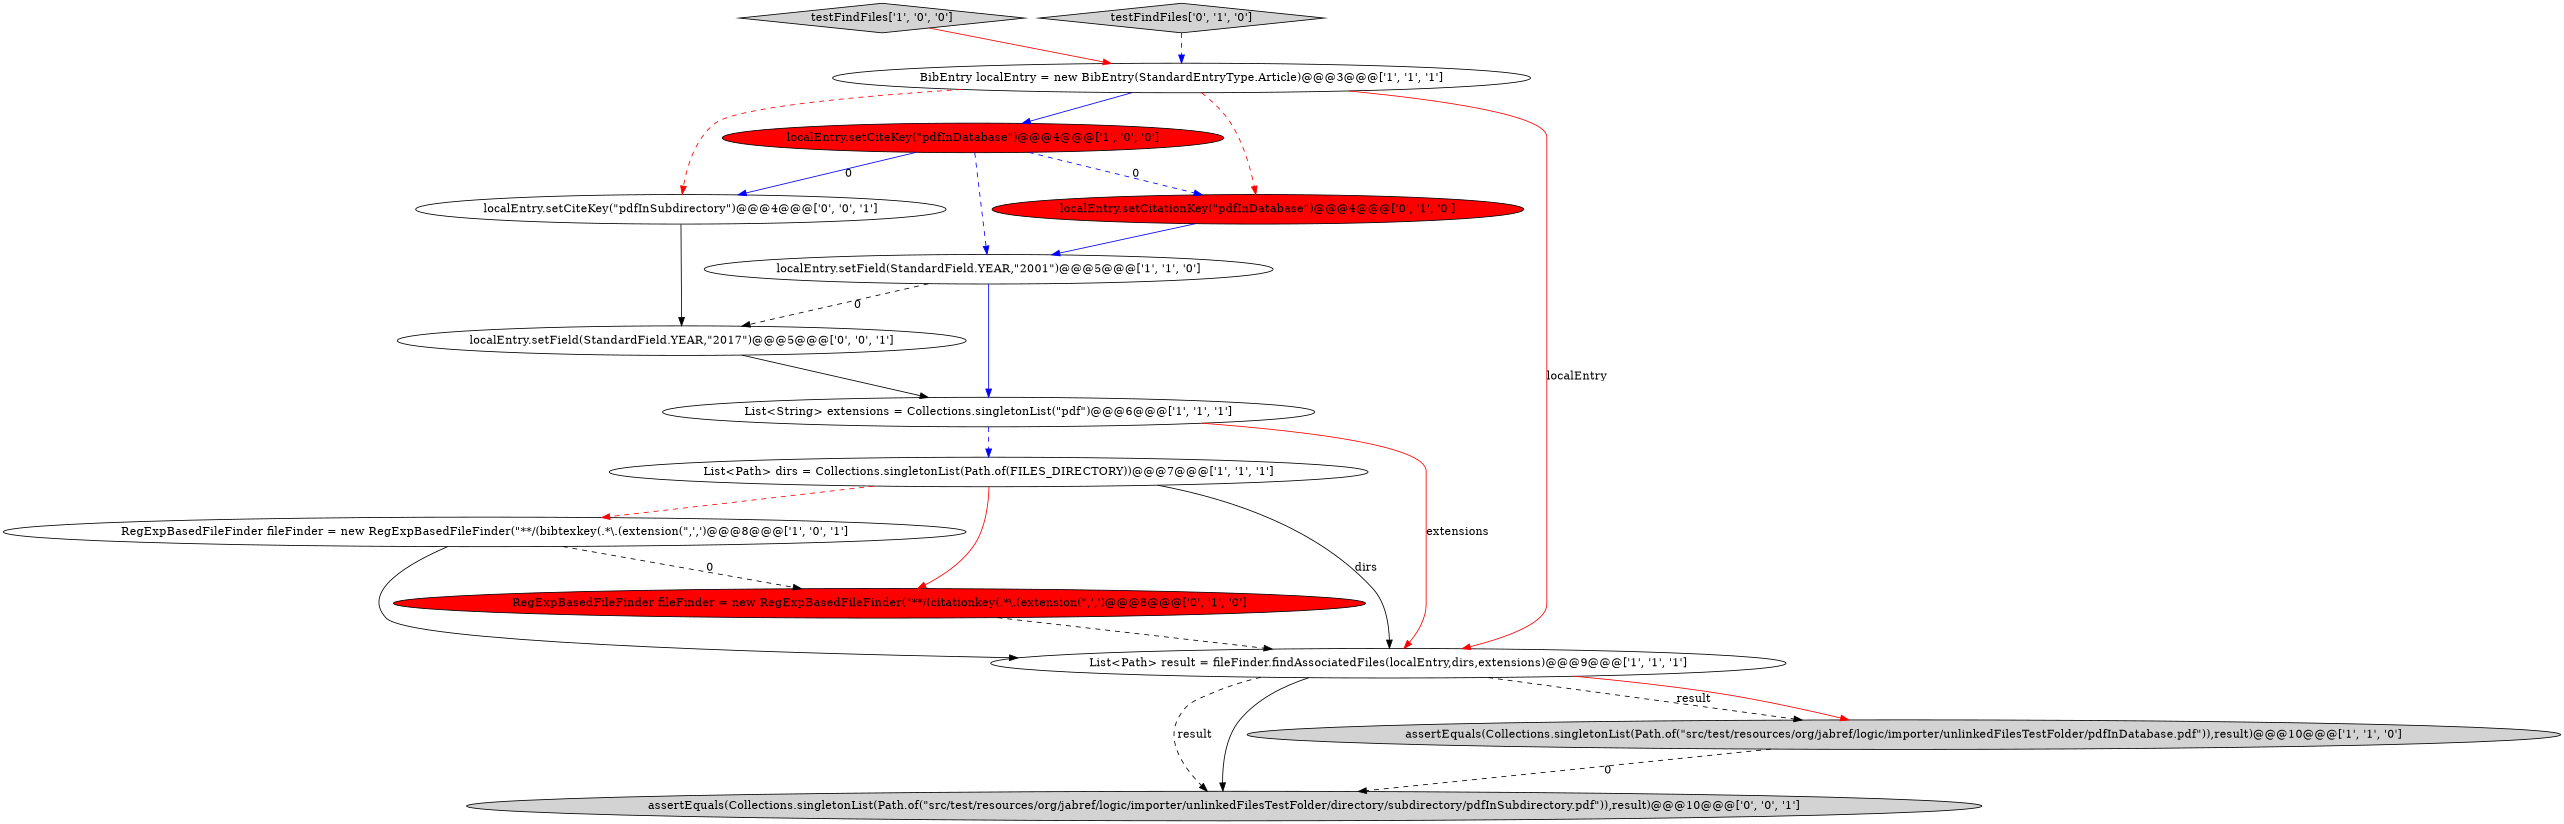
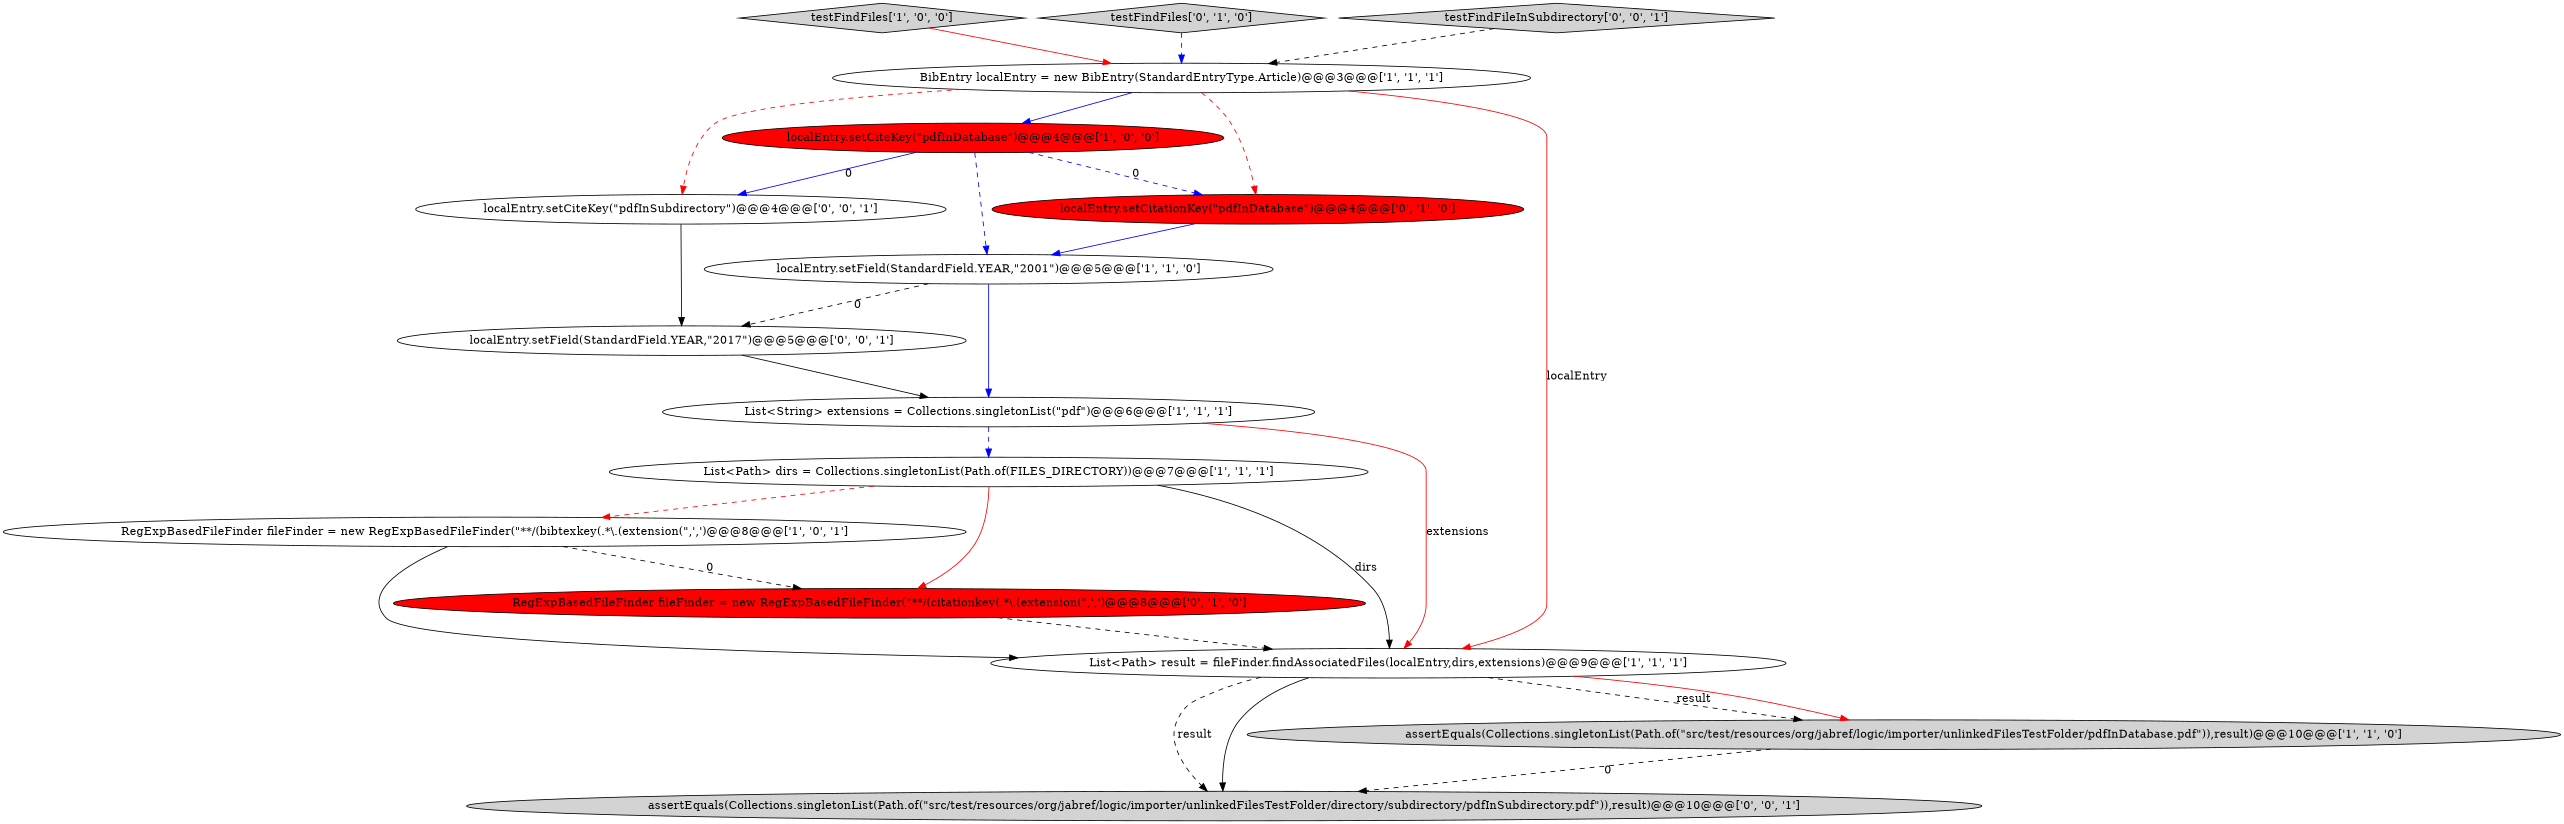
none -> (1557, 18)
